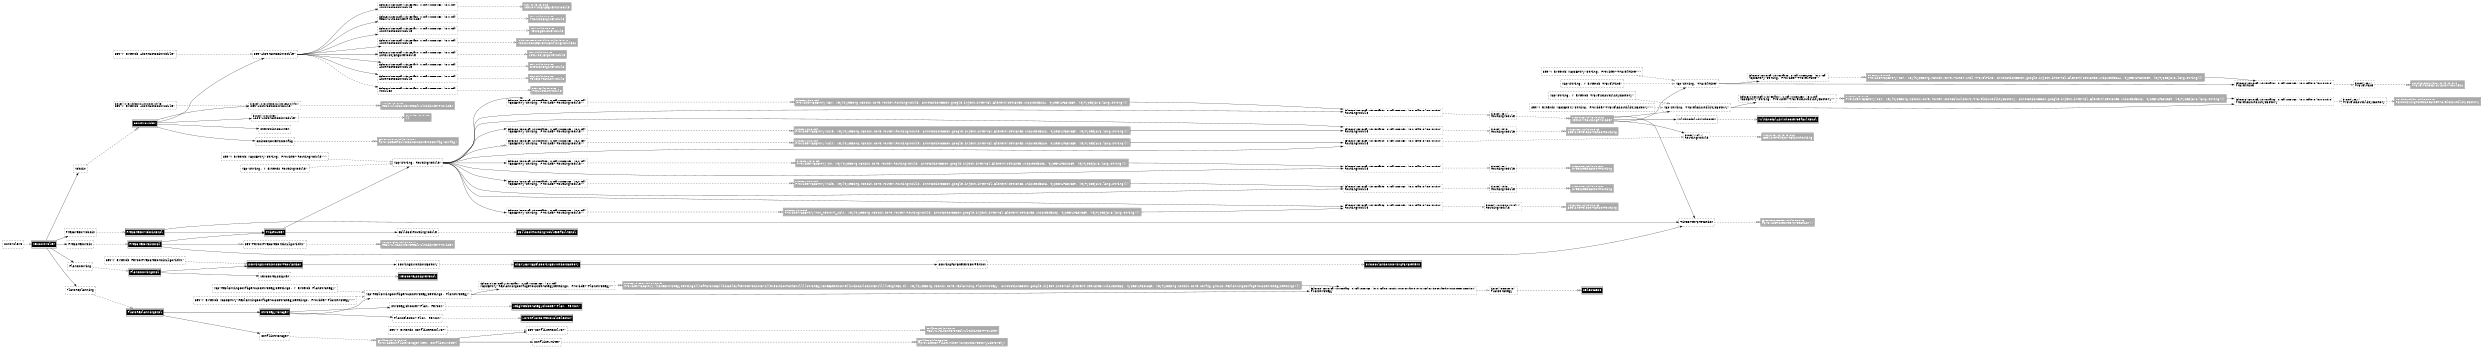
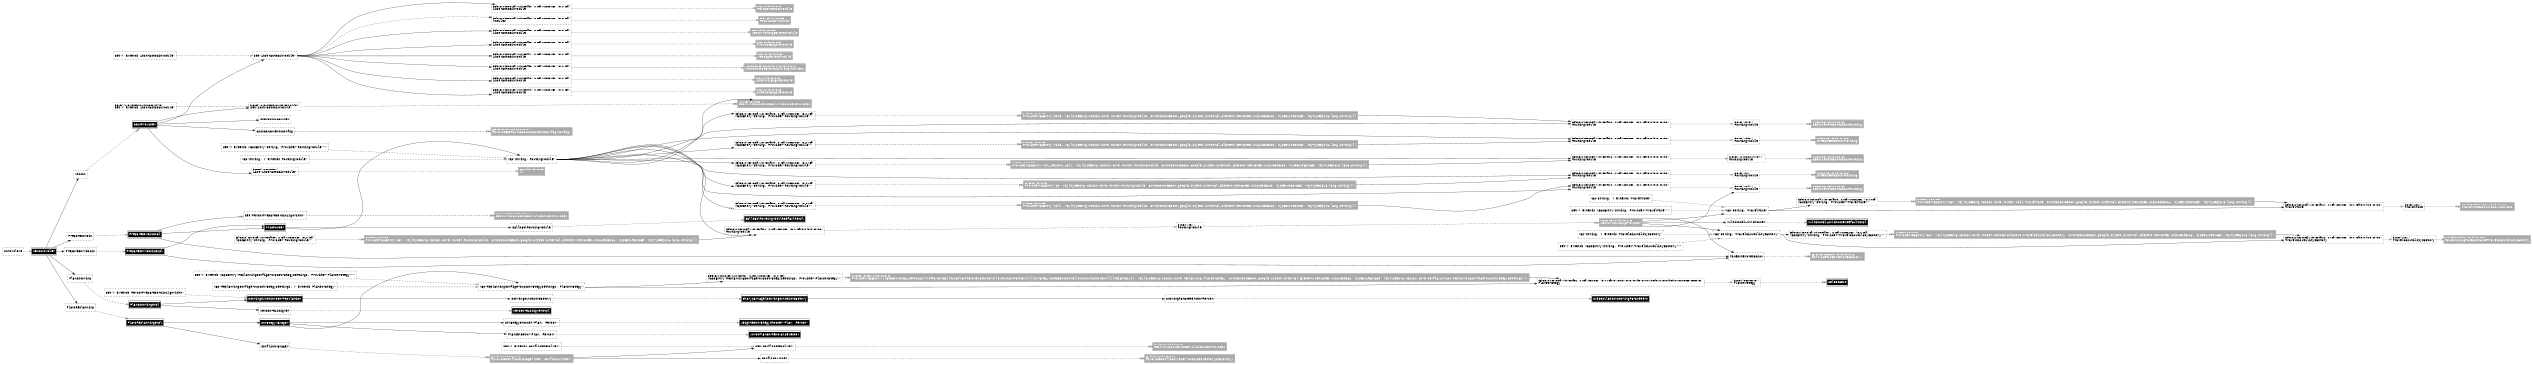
(400, 19) -> (510, 45)
(398, 55) -> (510, 81)
(474, 123) -> (652, 162)
